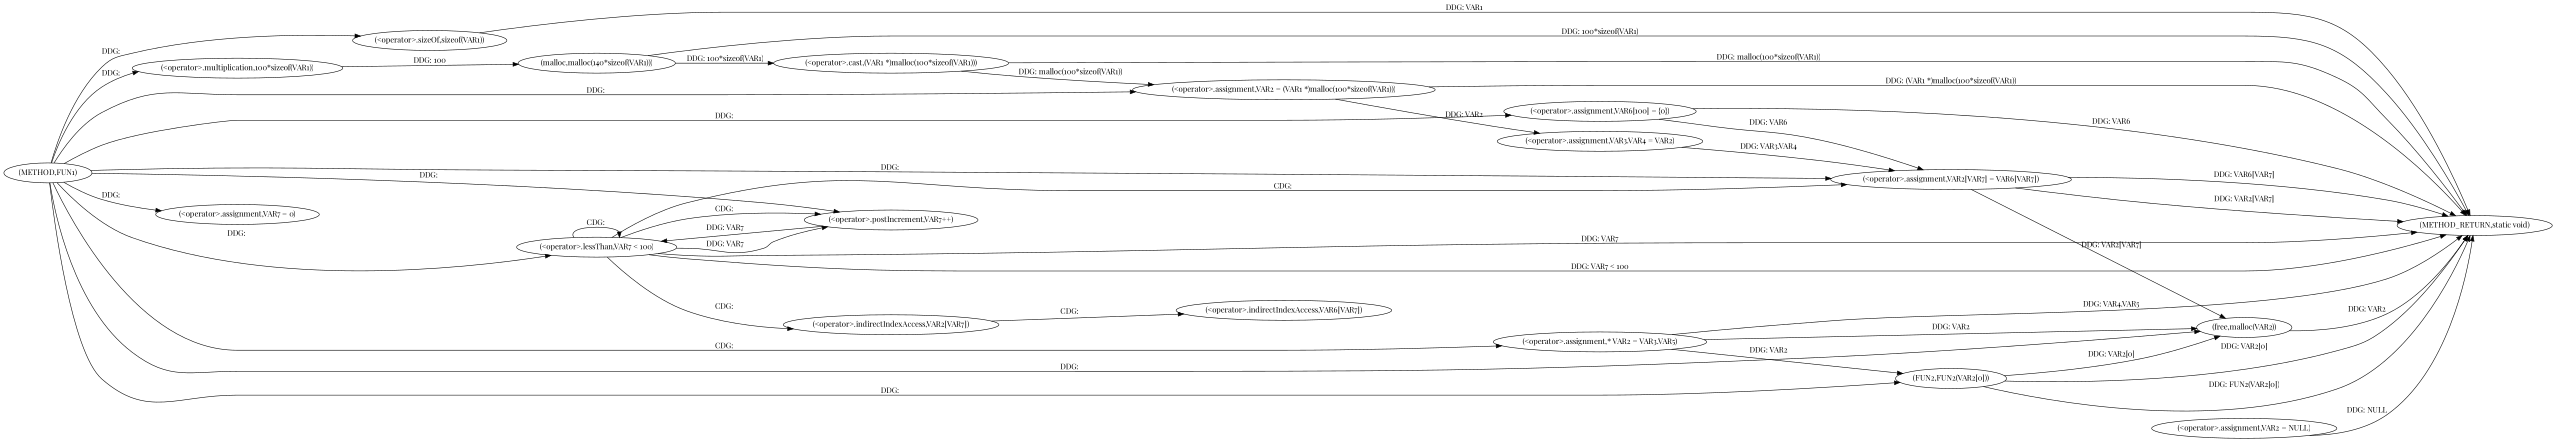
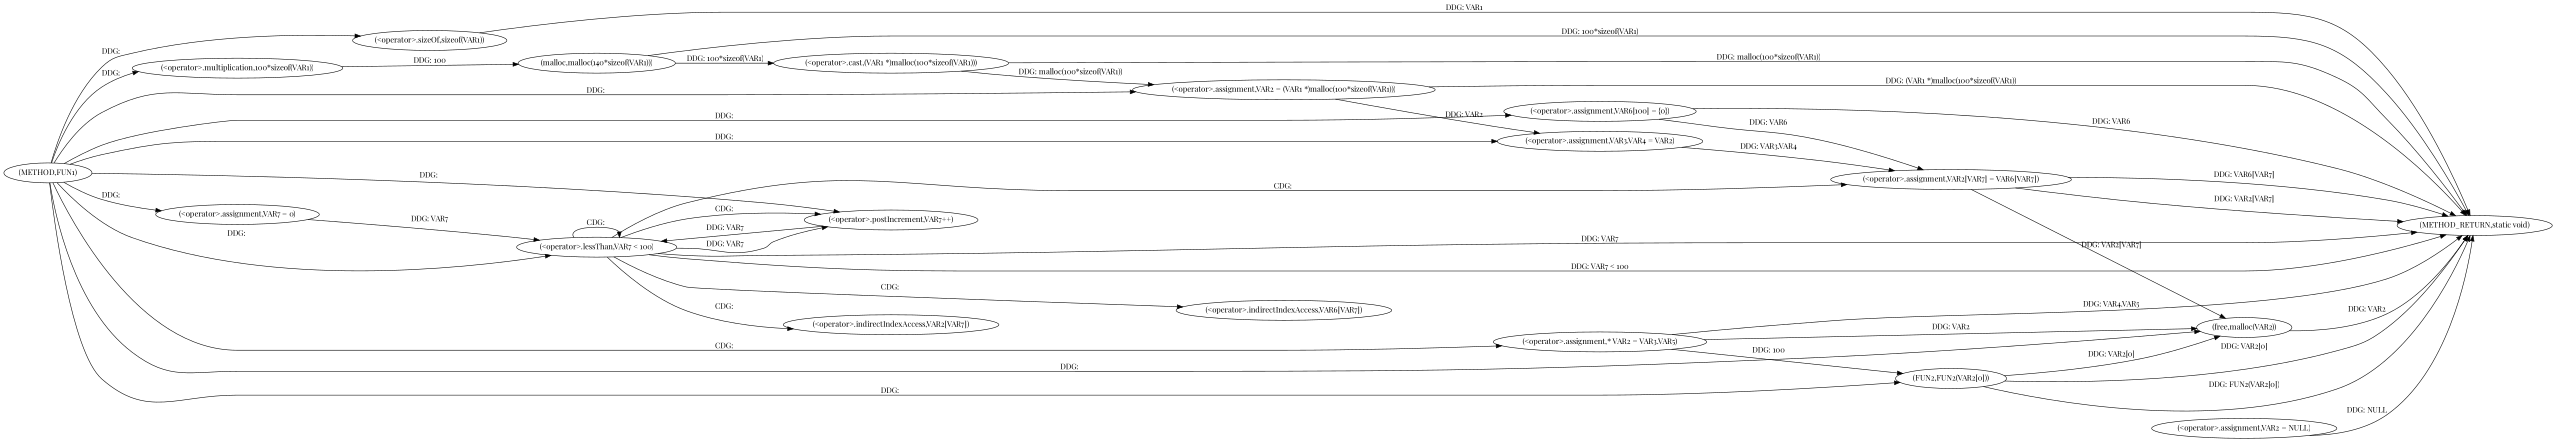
(958, 172) -> (780, 141)
none -> (421, 229)
(1085, 318) -> (892, 296)
(1769, 351) -> (1769, 351)
